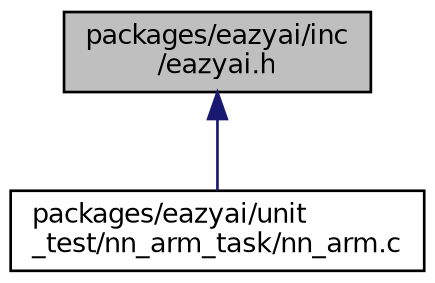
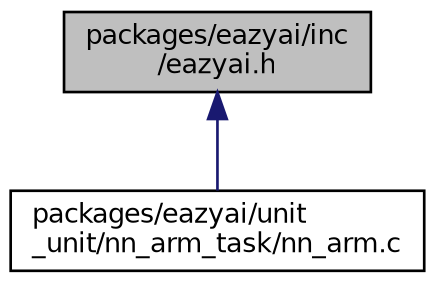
(217, 231) -> (217, 231)
